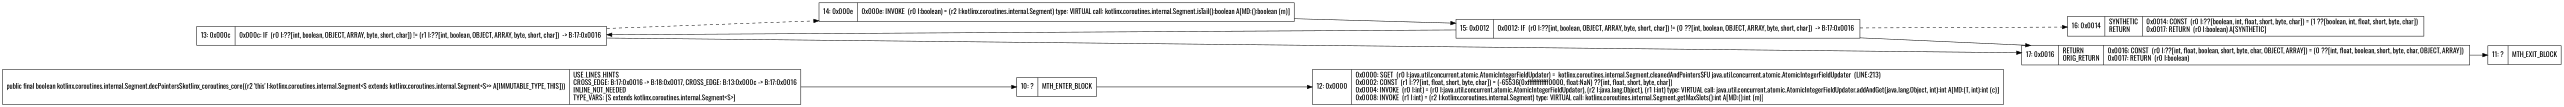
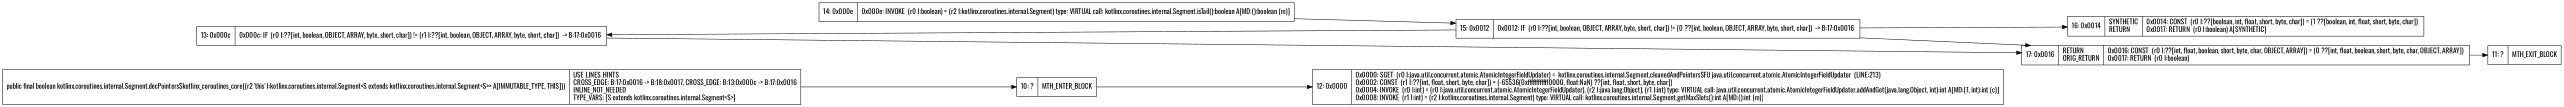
(710, 25) -> none
(1961, 28) -> (1961, 28)
